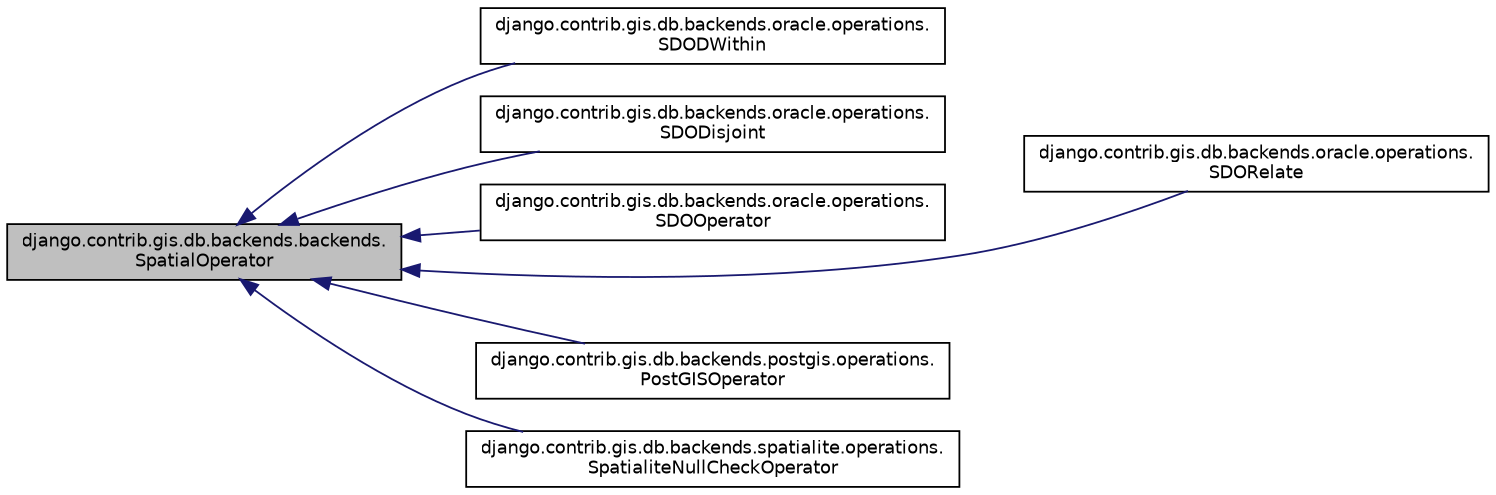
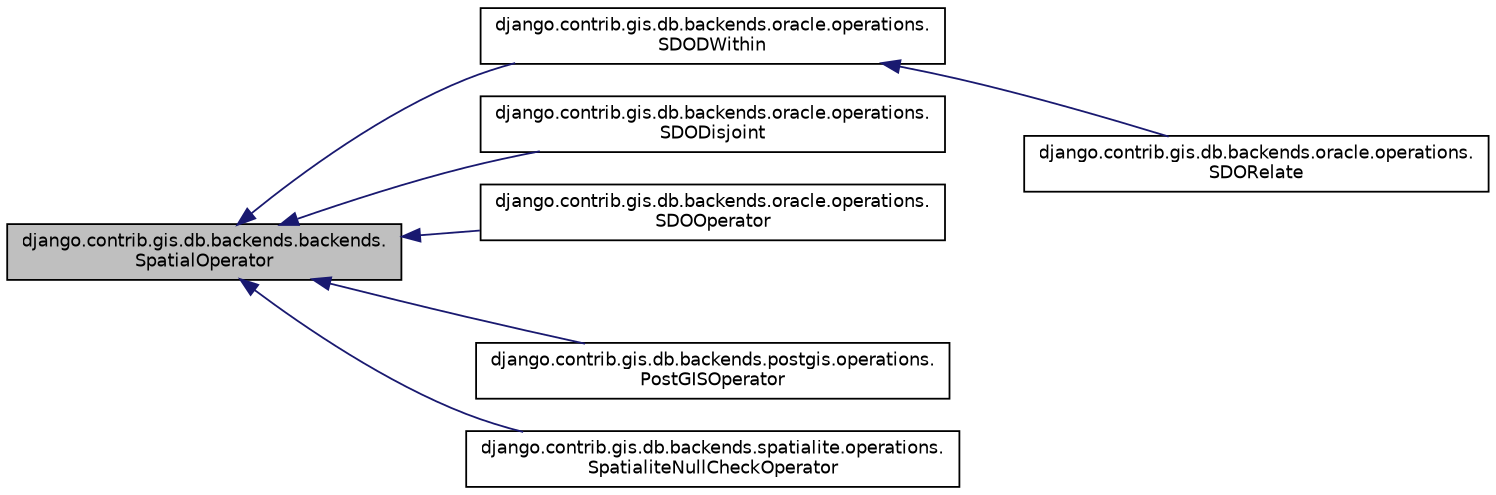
(809, 271) -> (1035, 98)
